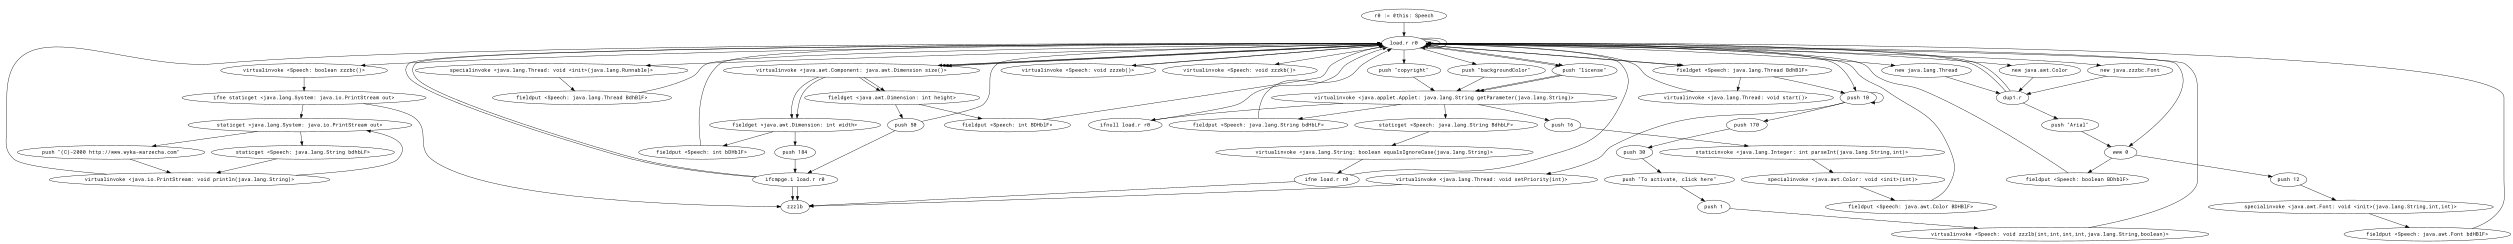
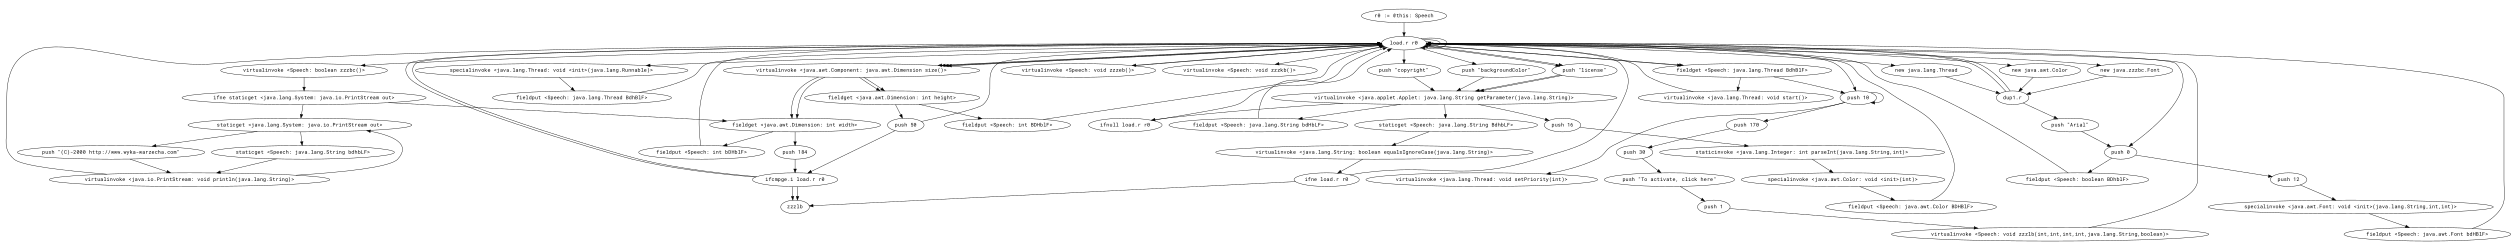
(2121, 152) -> (2121, 152)
(552, 193) -> (556, 112)
(1107, 197) -> none
